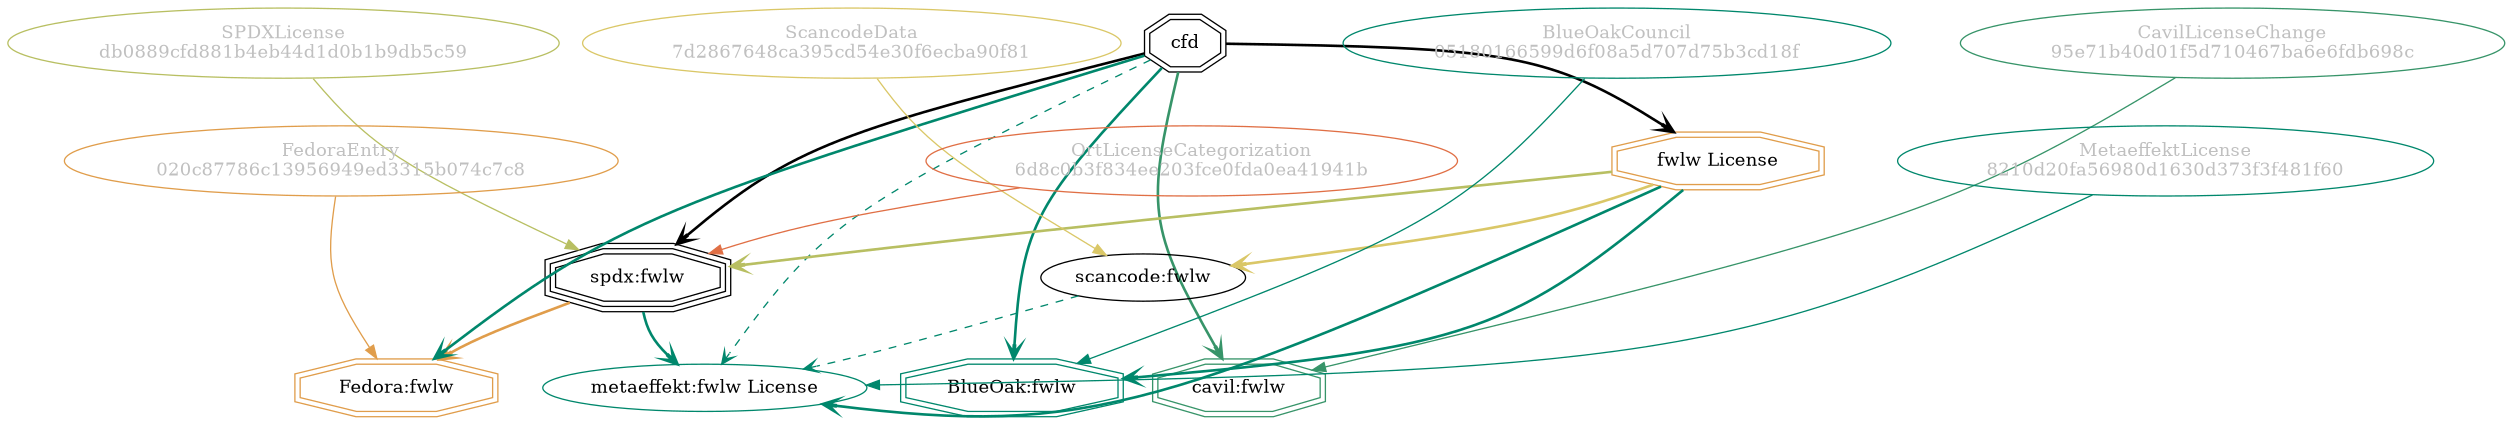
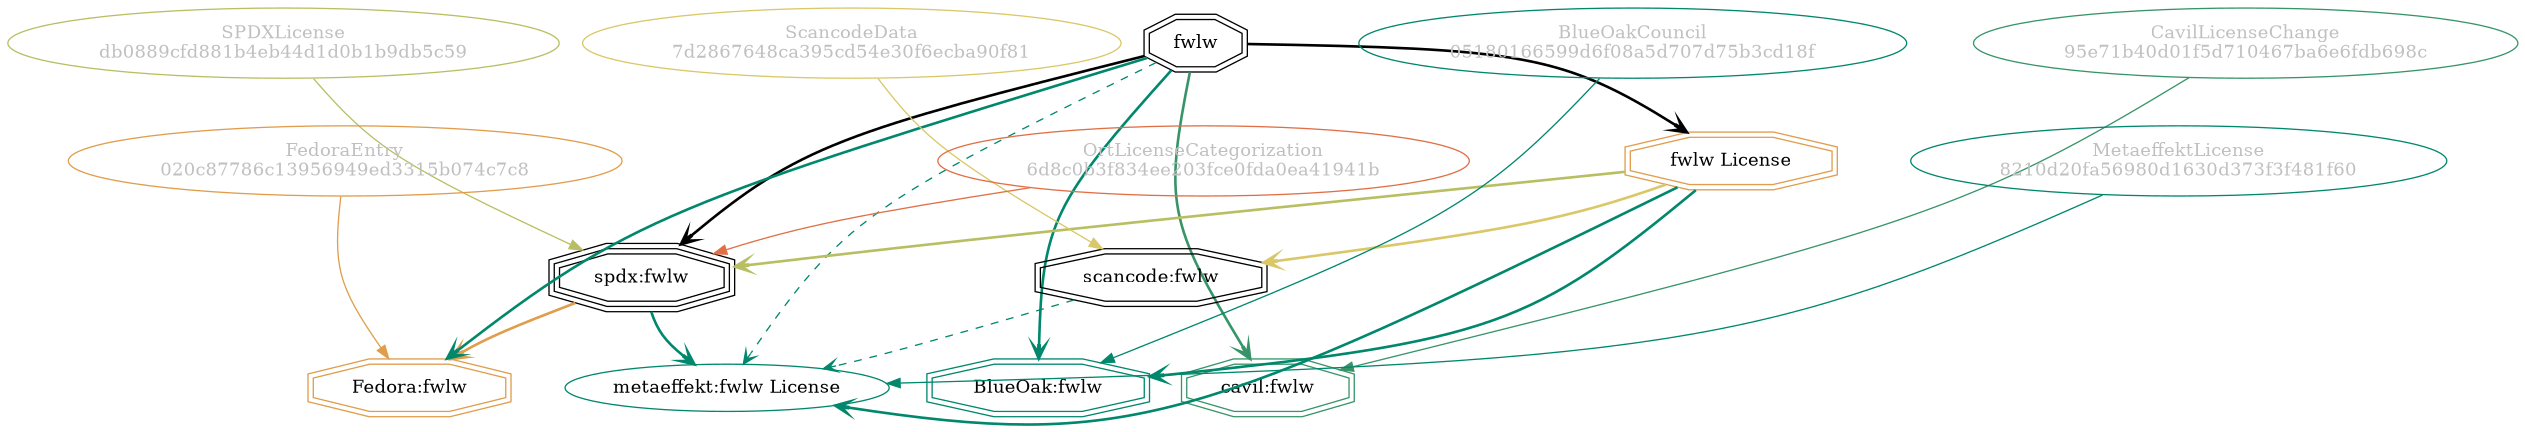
(1185, 43) -> (1196, 43)
(1143, 278) -> (1151, 278)
